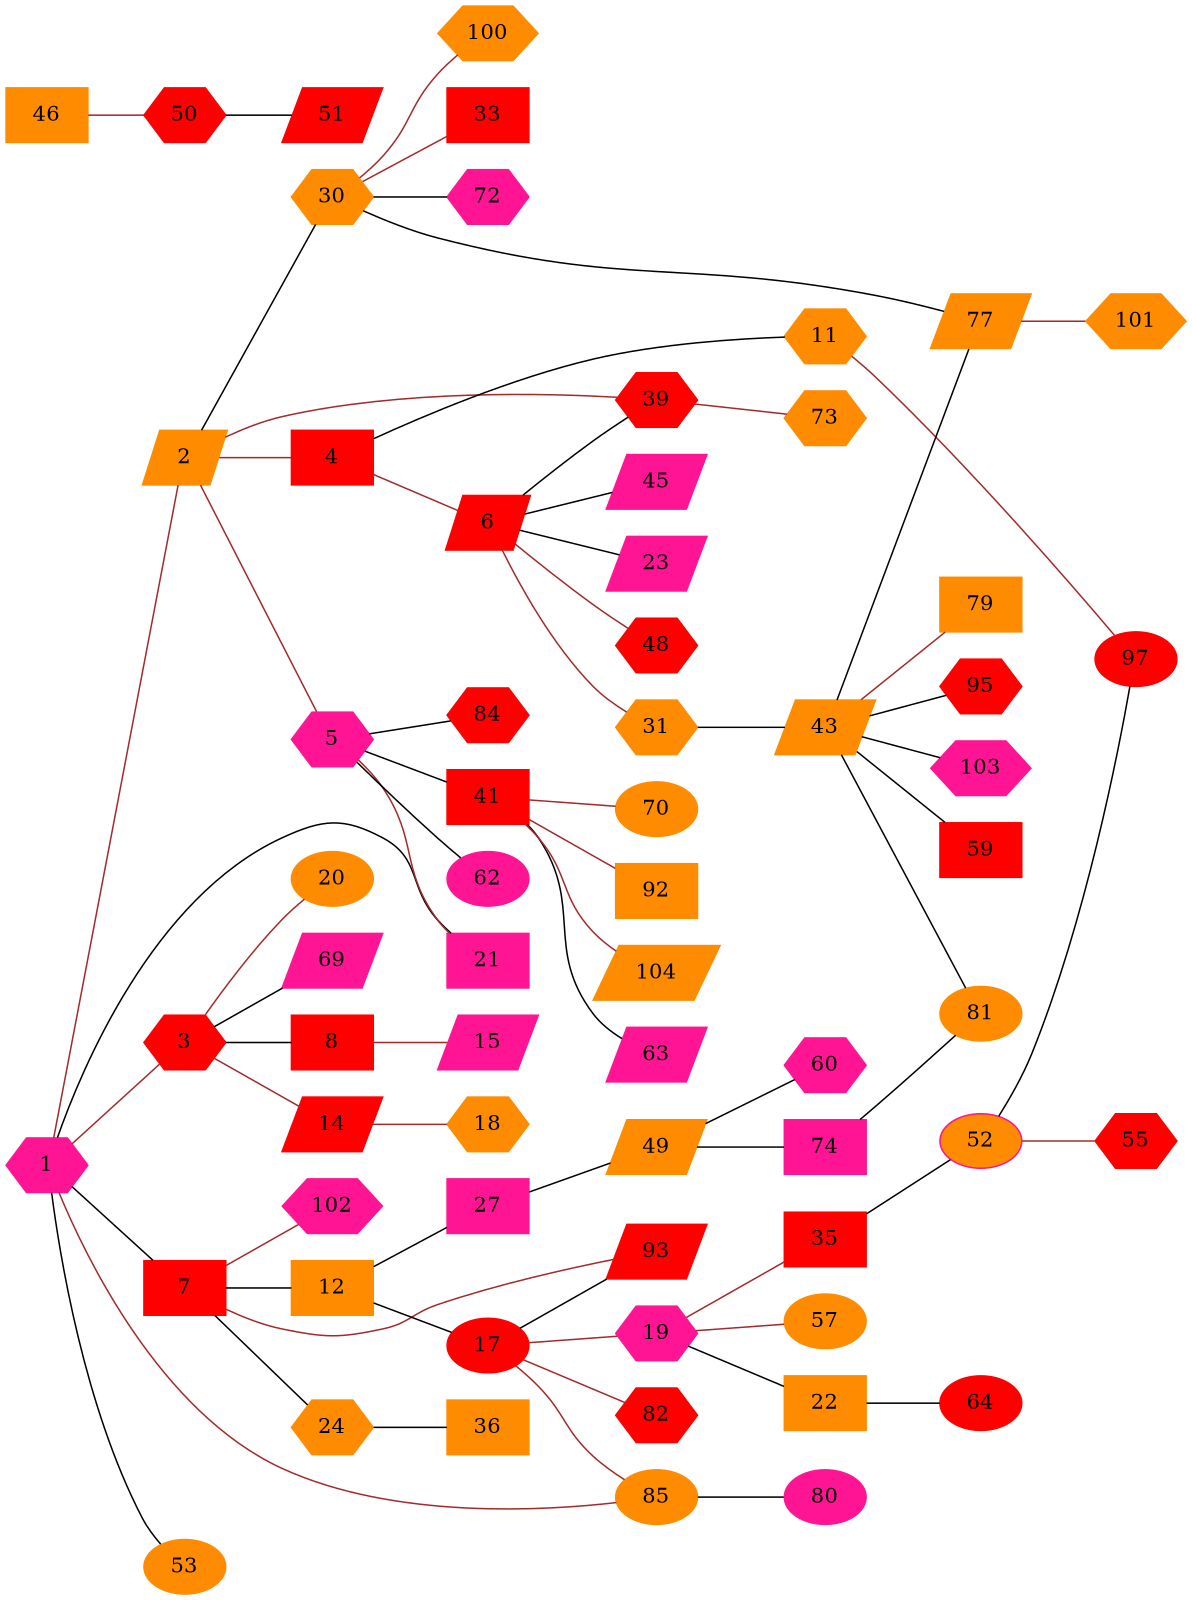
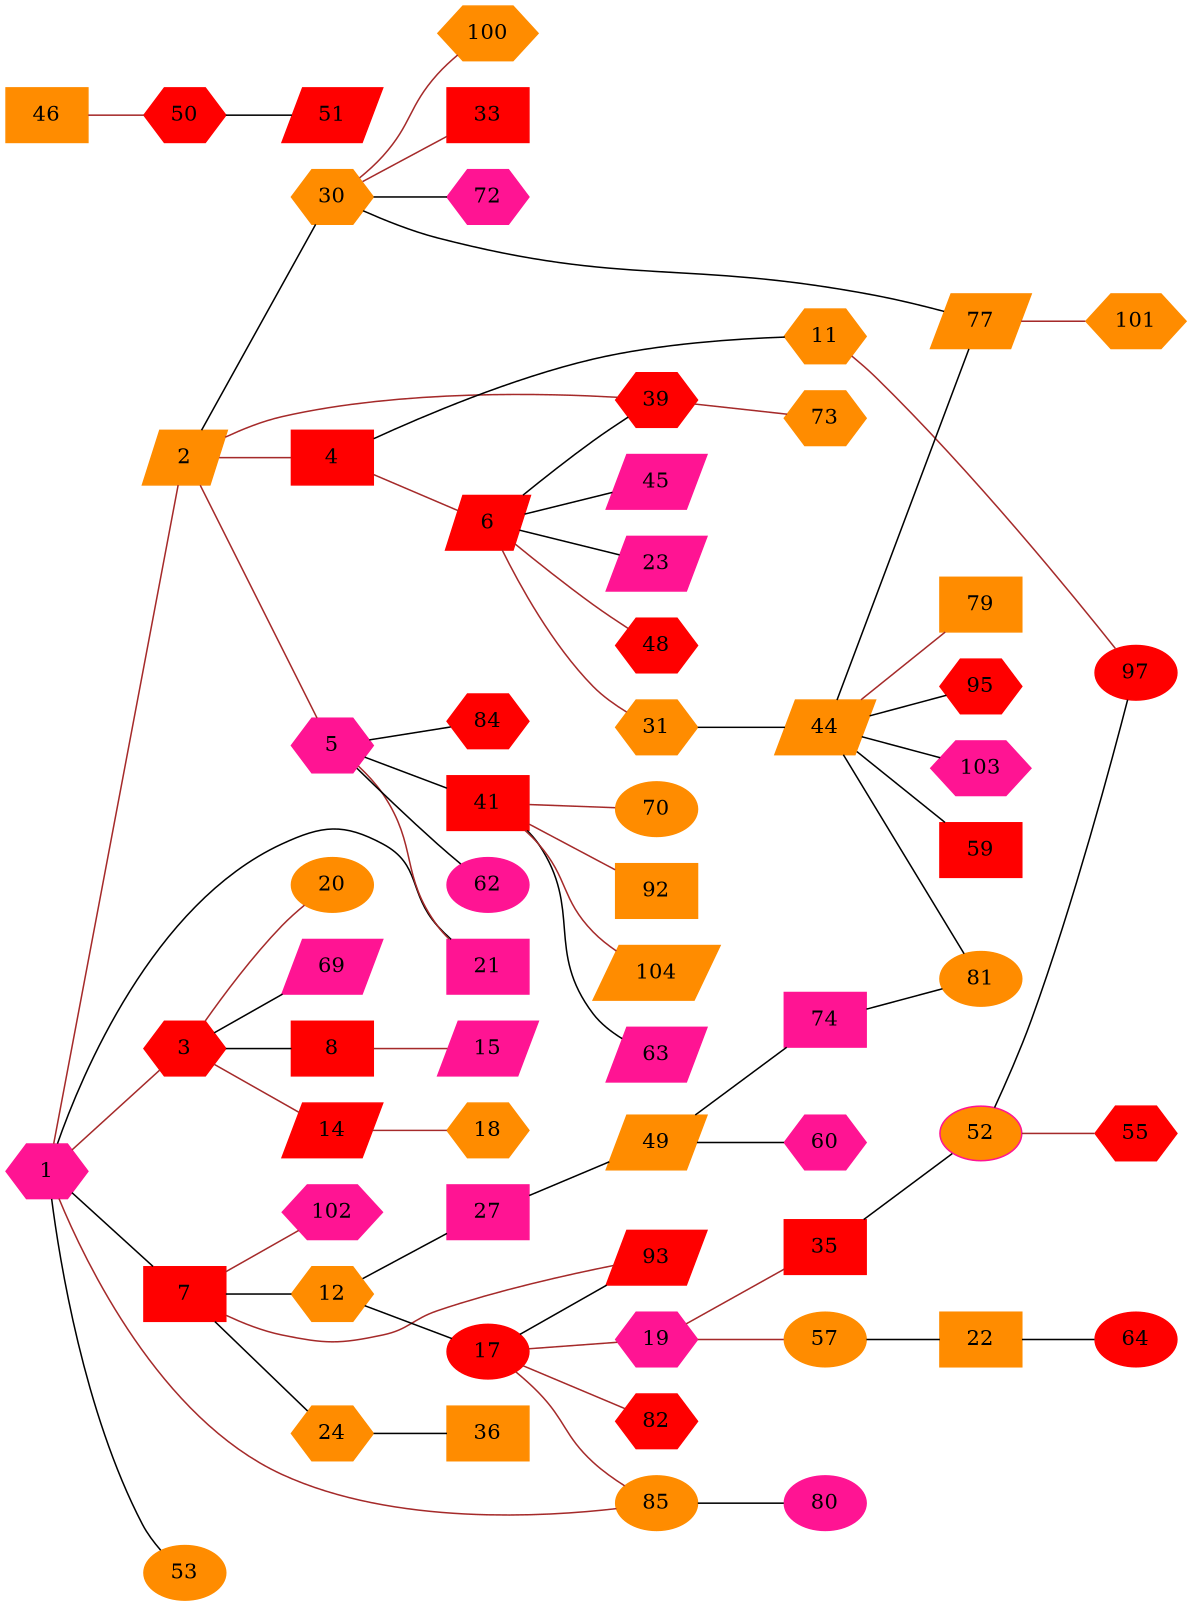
(825, 727) -> (825, 727)
(332, 1288) -> (332, 1294)
(736, 1366) -> (903, 1340)
